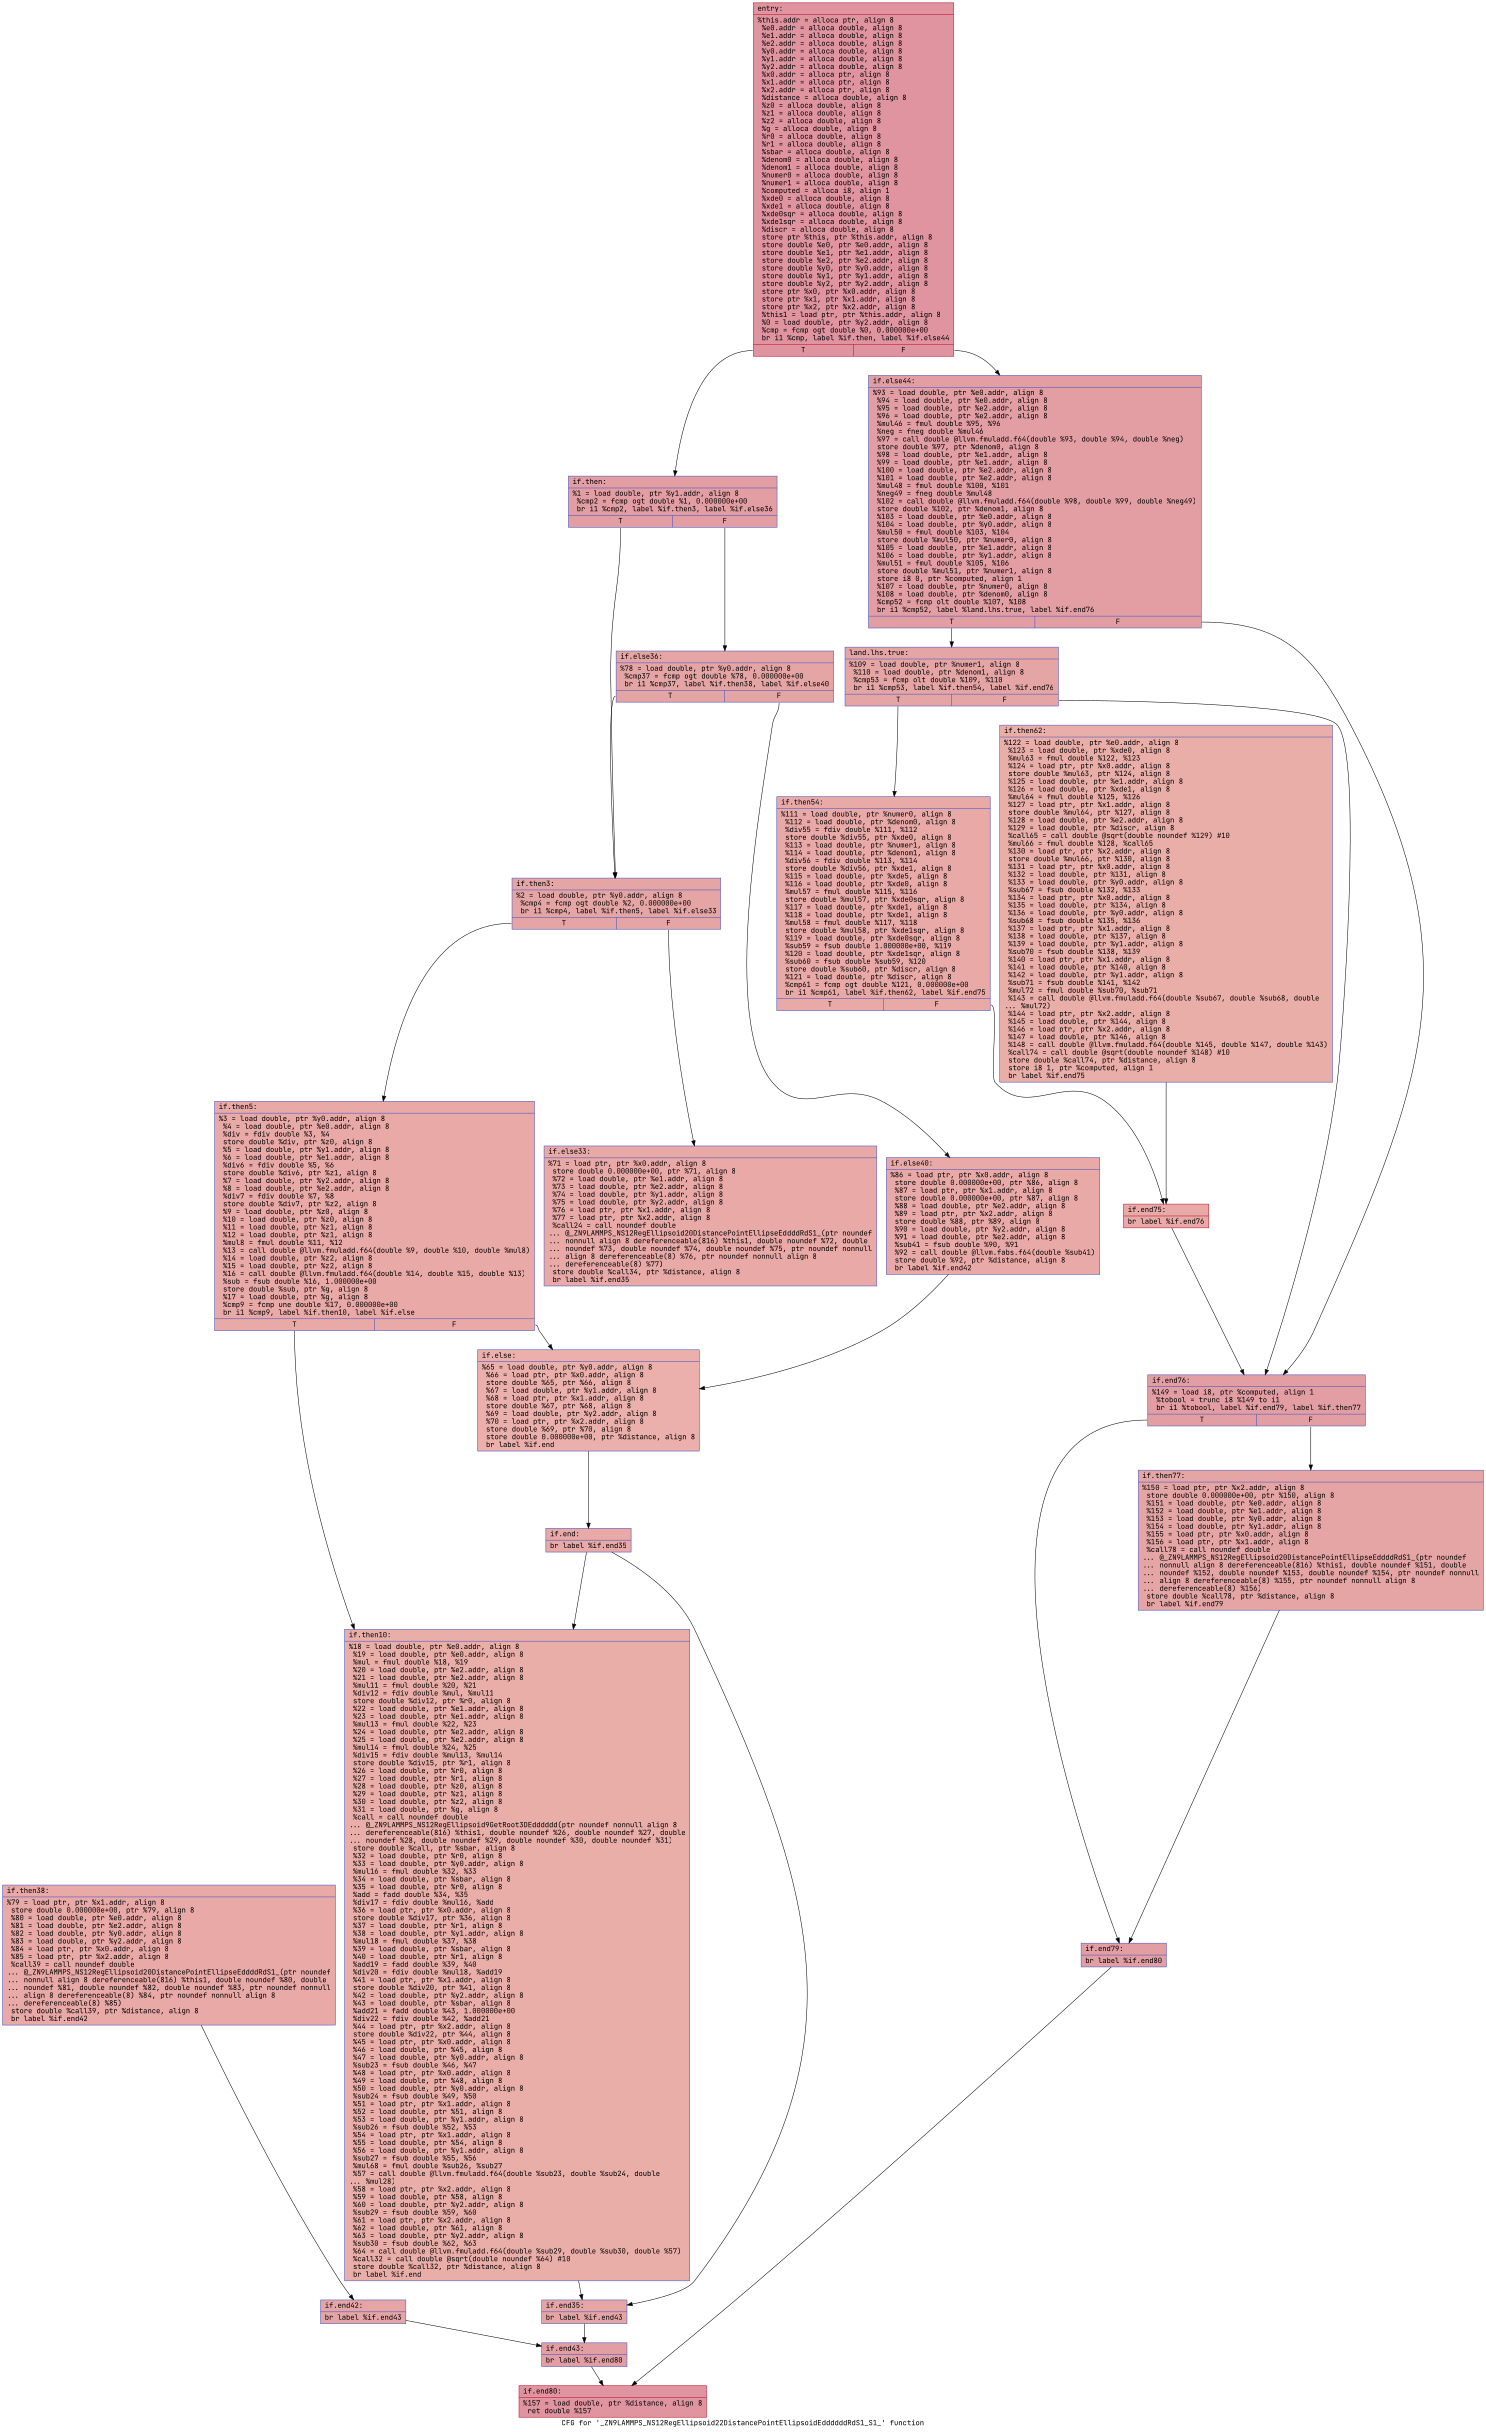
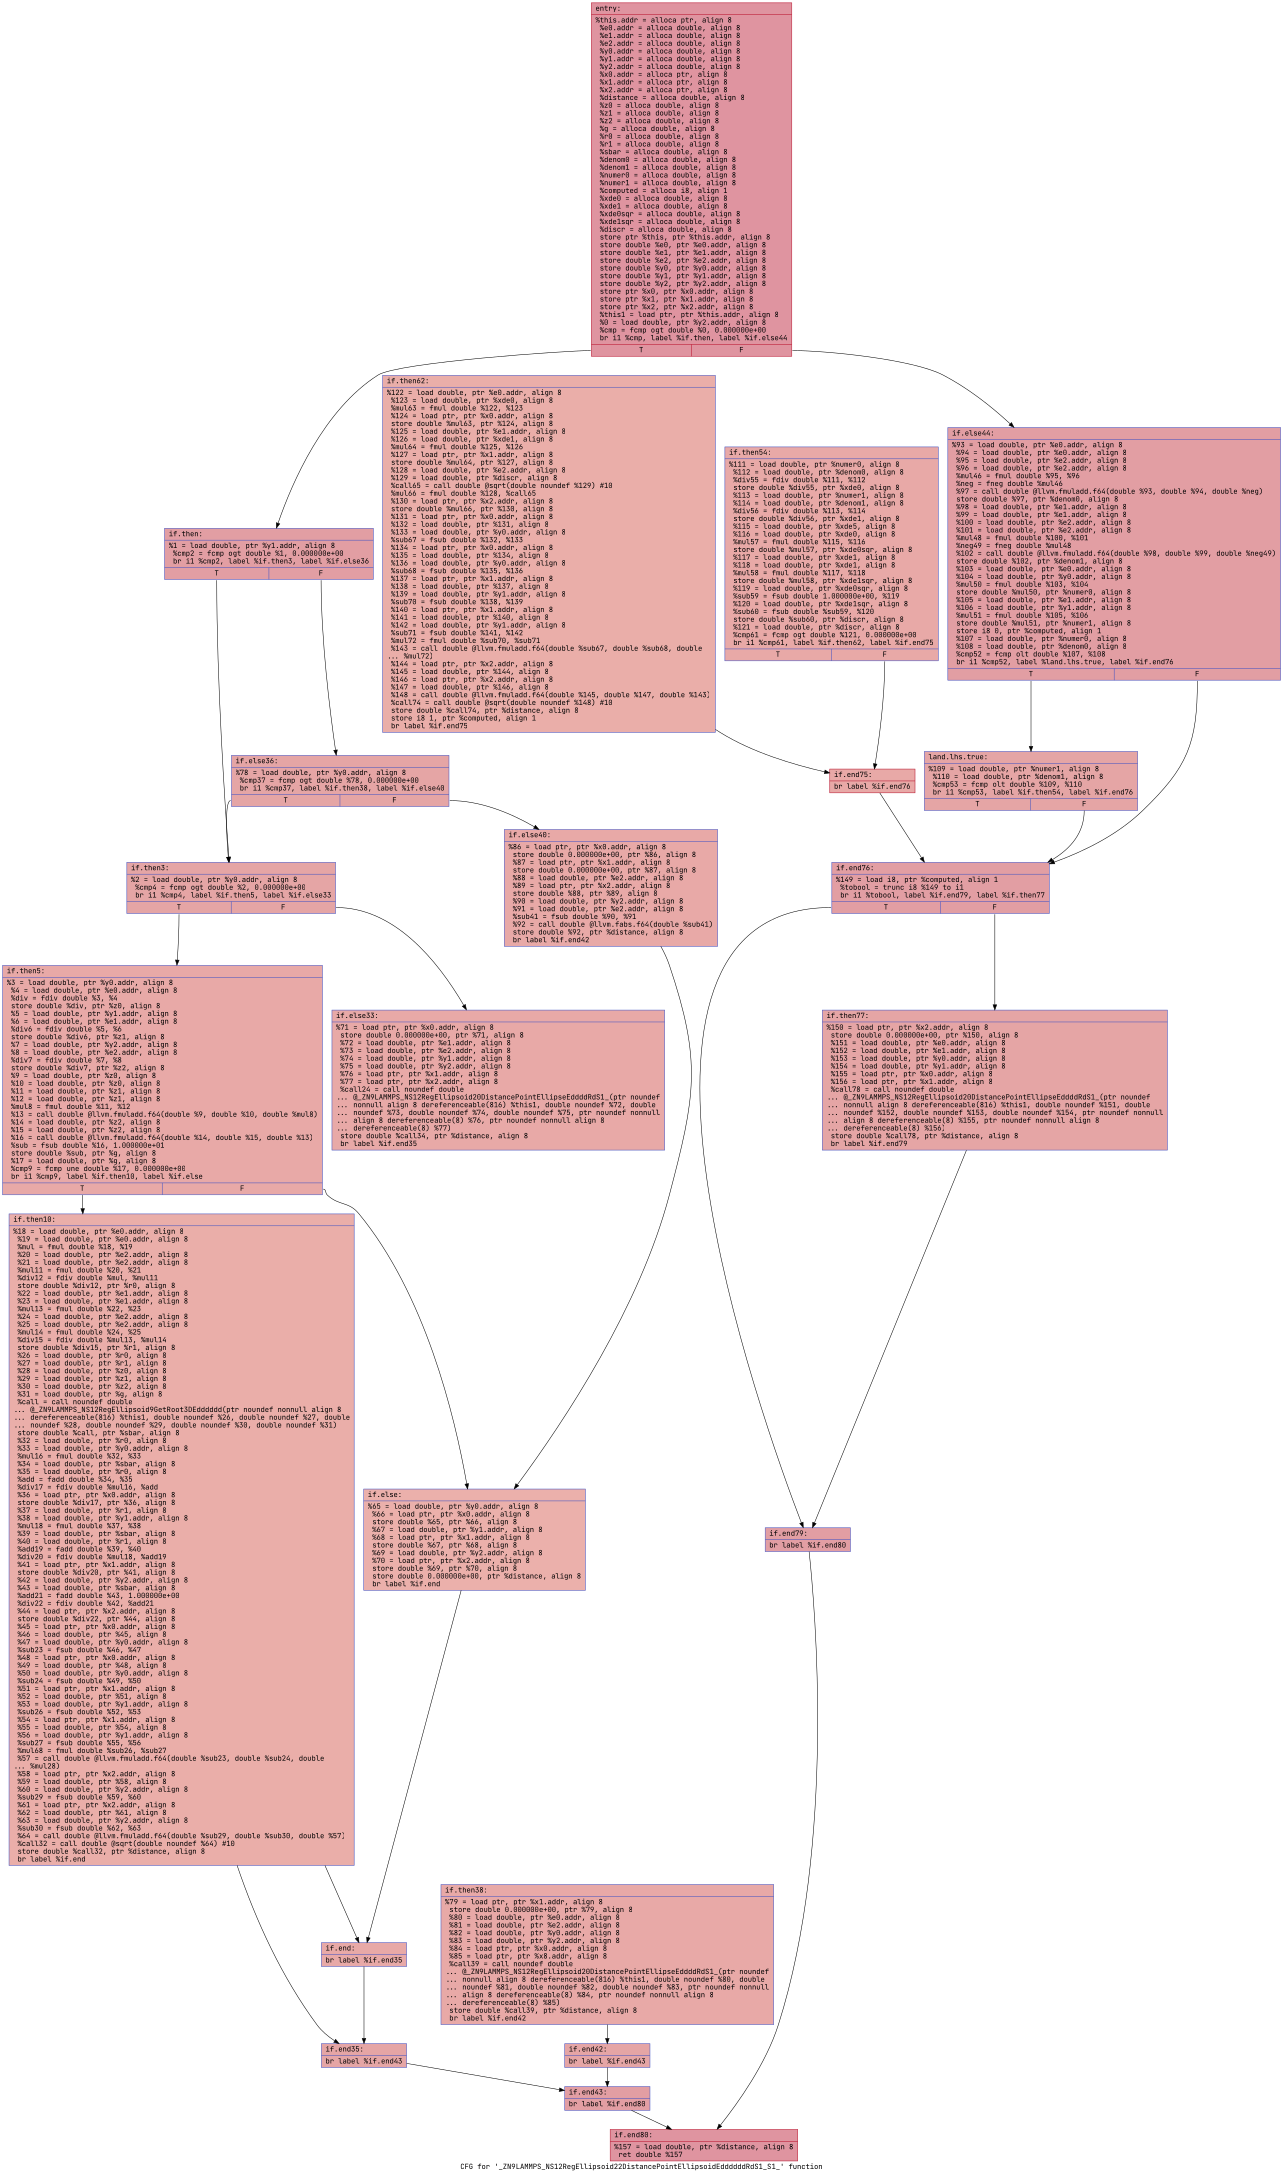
(897, 749) -> none
(298, 1282) -> (86, 1146)
(580, 1588) -> (341, 1902)
(88, 1957) -> (526, 1956)
